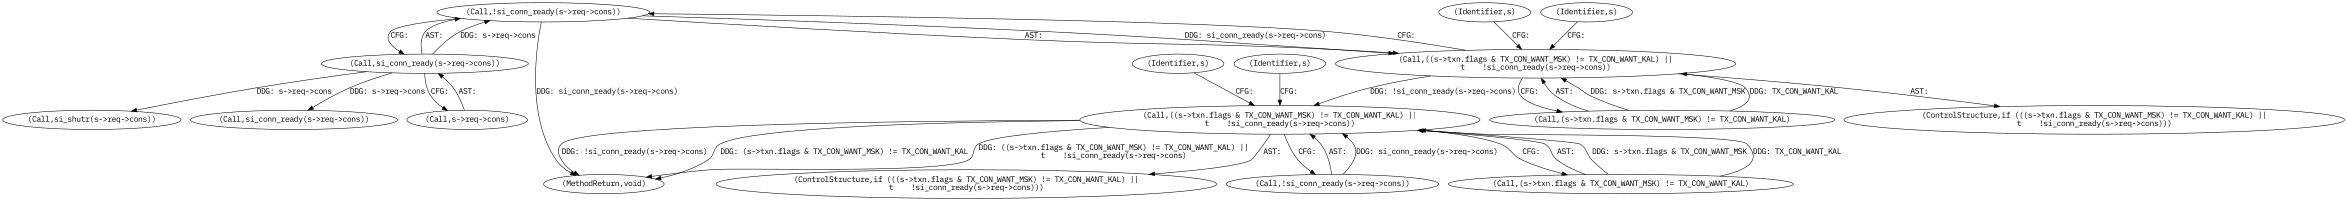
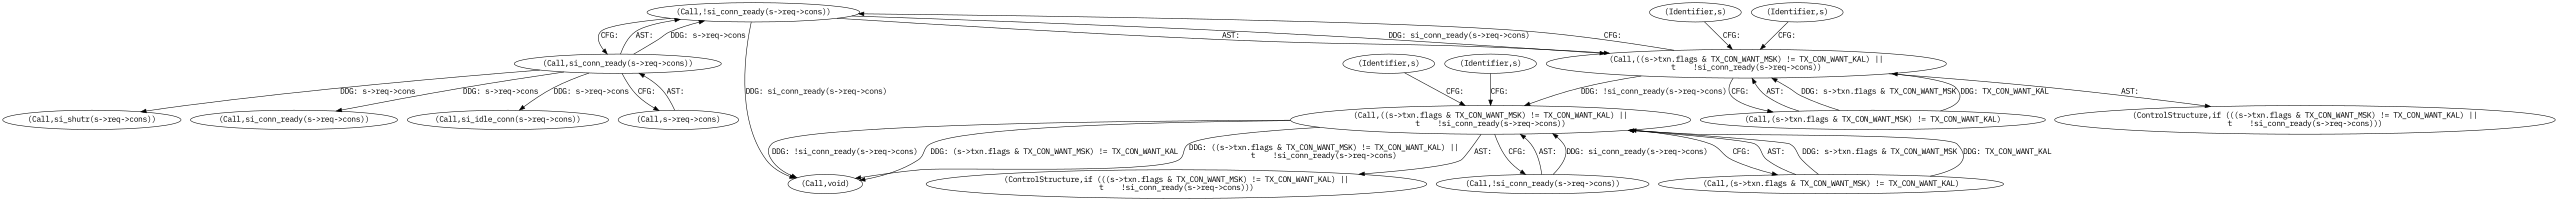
none -> (508, 120)
(604, 184) -> (825, 184)
